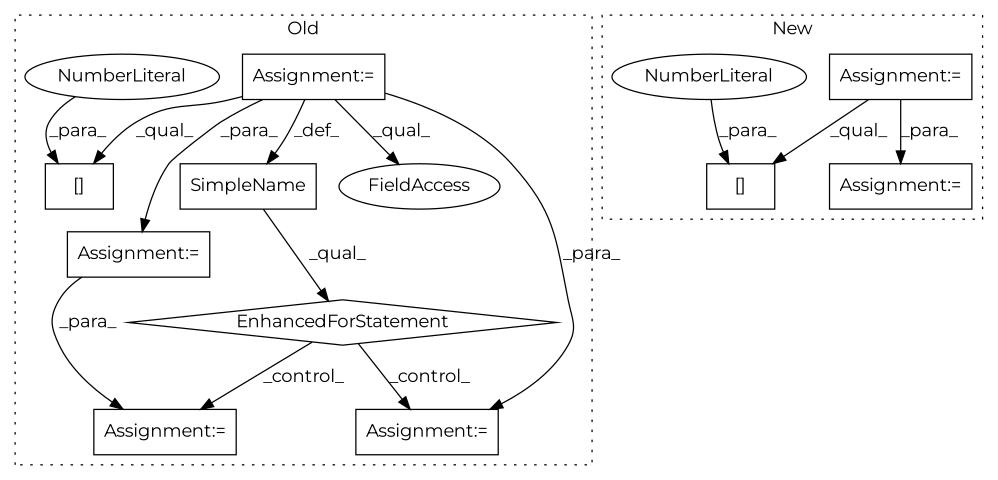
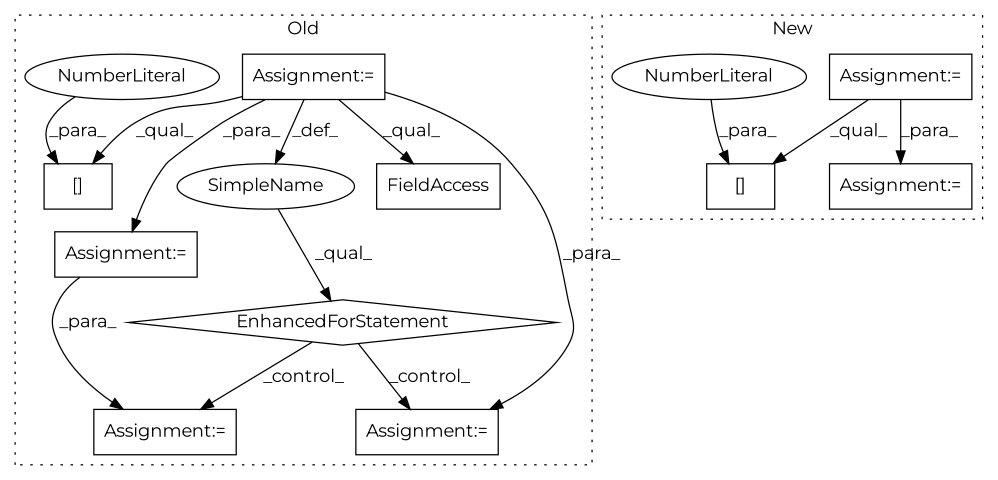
(248, 186) -> (266, 186)
(419, 186) -> (438, 186)
